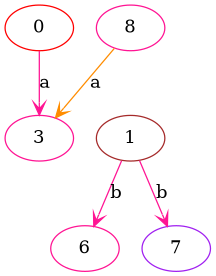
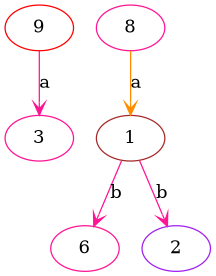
(39, 28) -> (39, 28)
(89, 78) -> (131, 77)
(176, 249) -> (176, 249)
